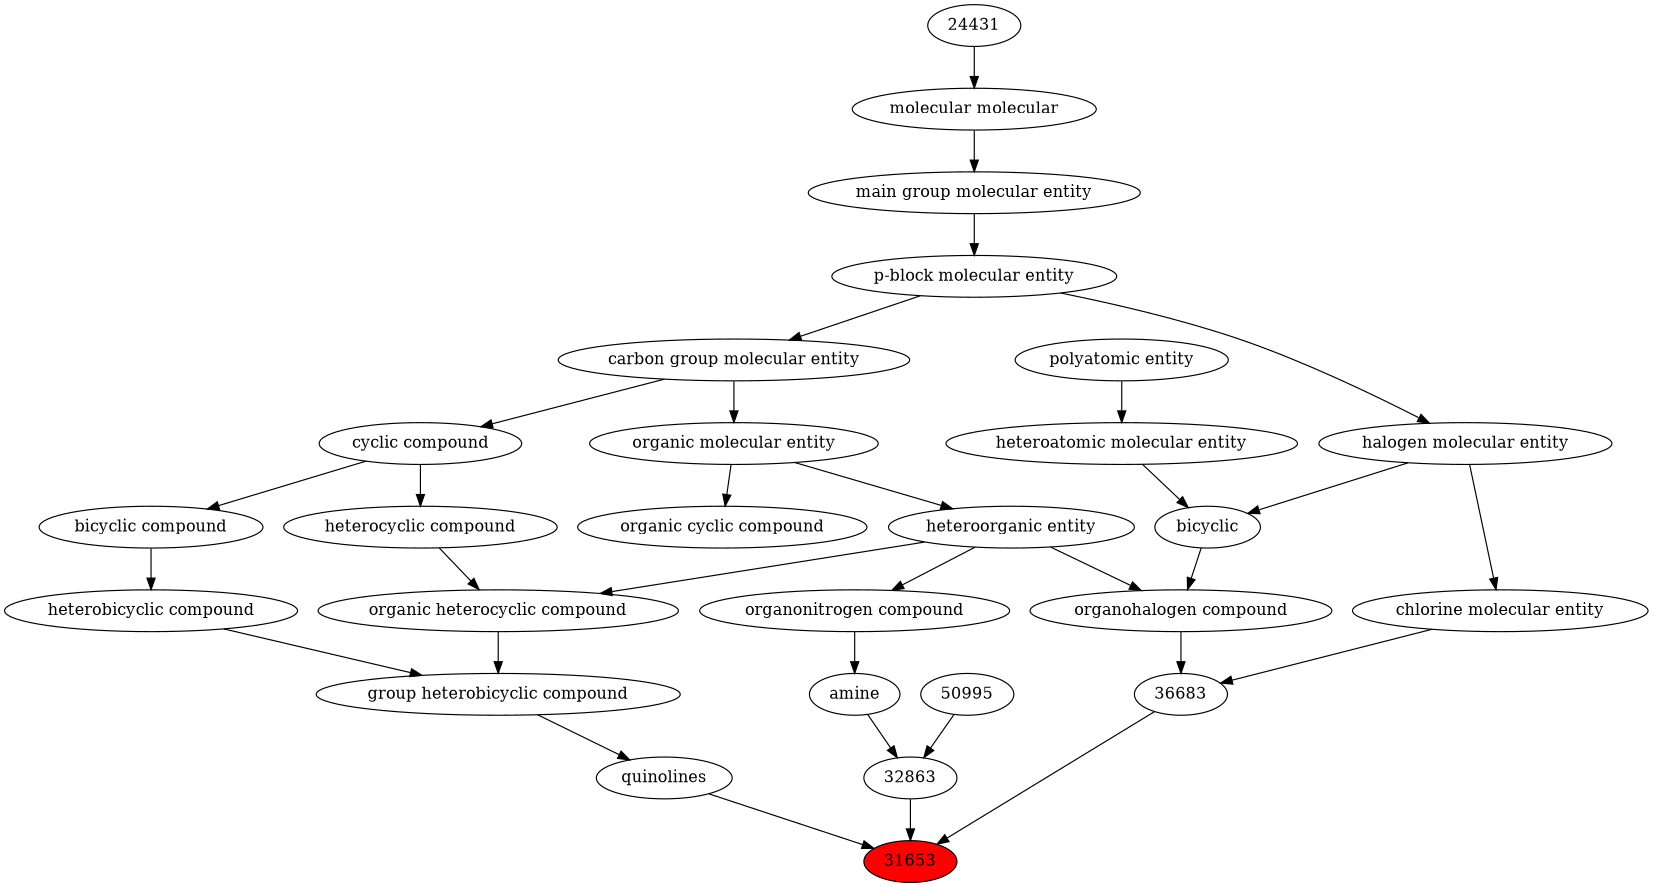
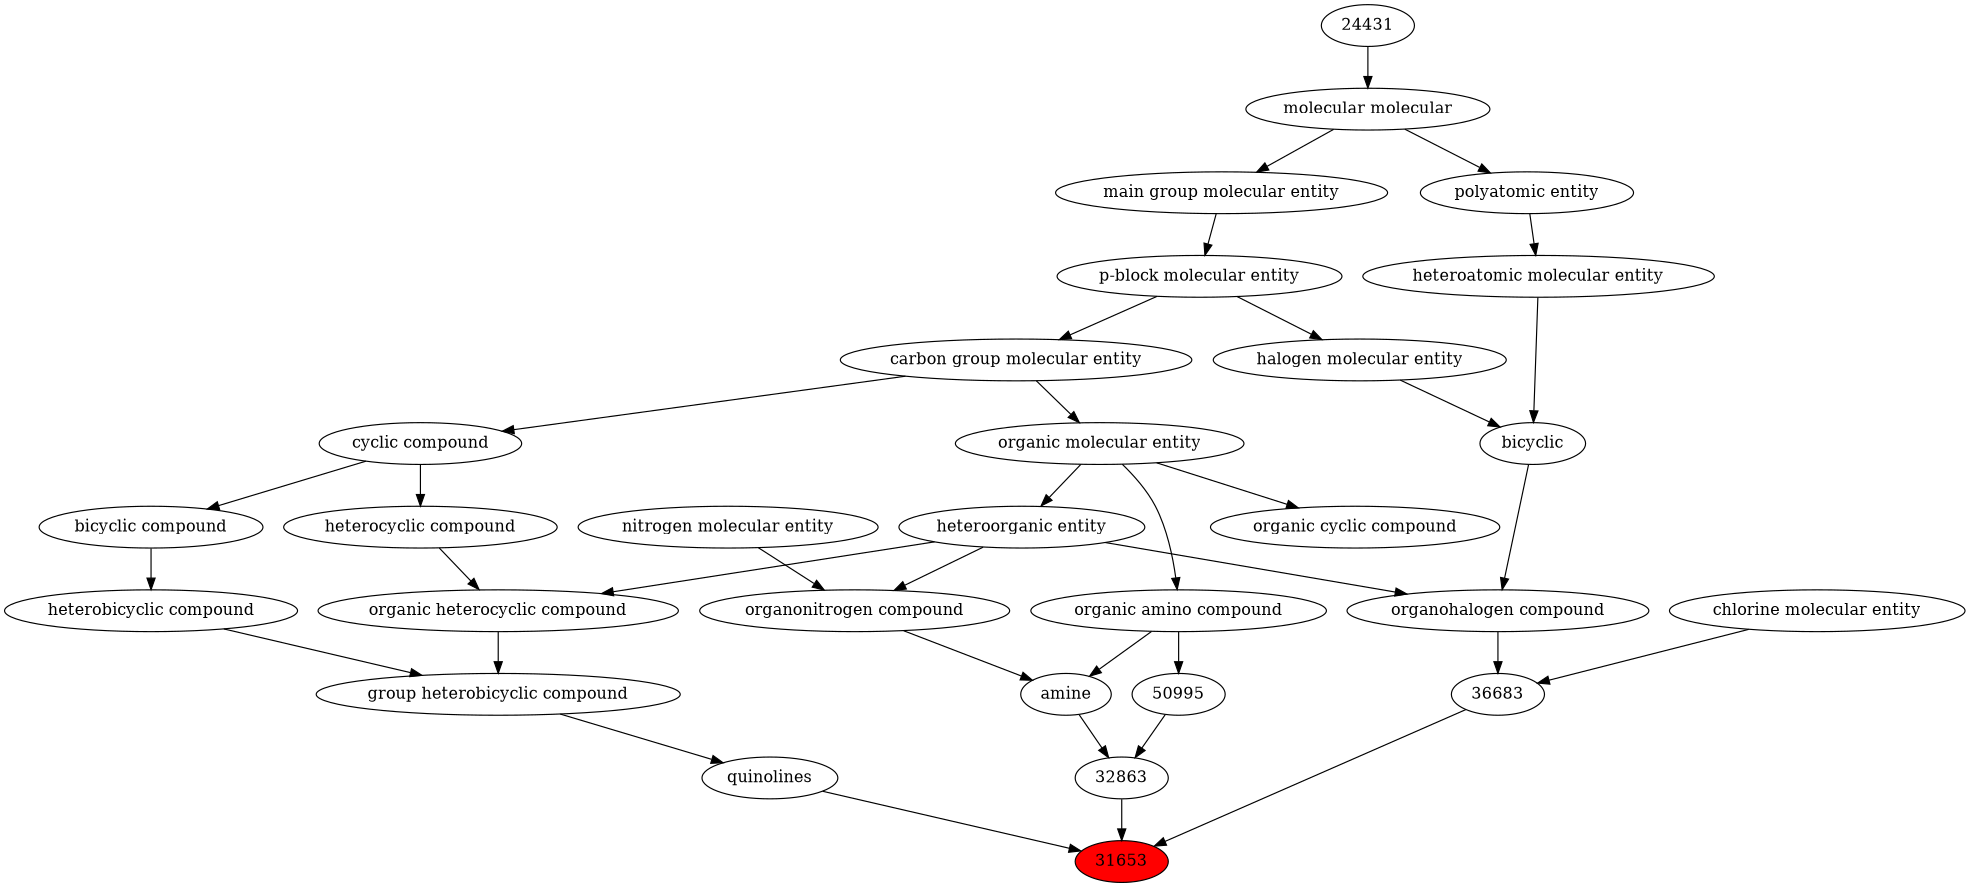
none -> (1442, 148)
(1482, 521) -> none
none -> (728, 527)
none -> (1179, 611)
